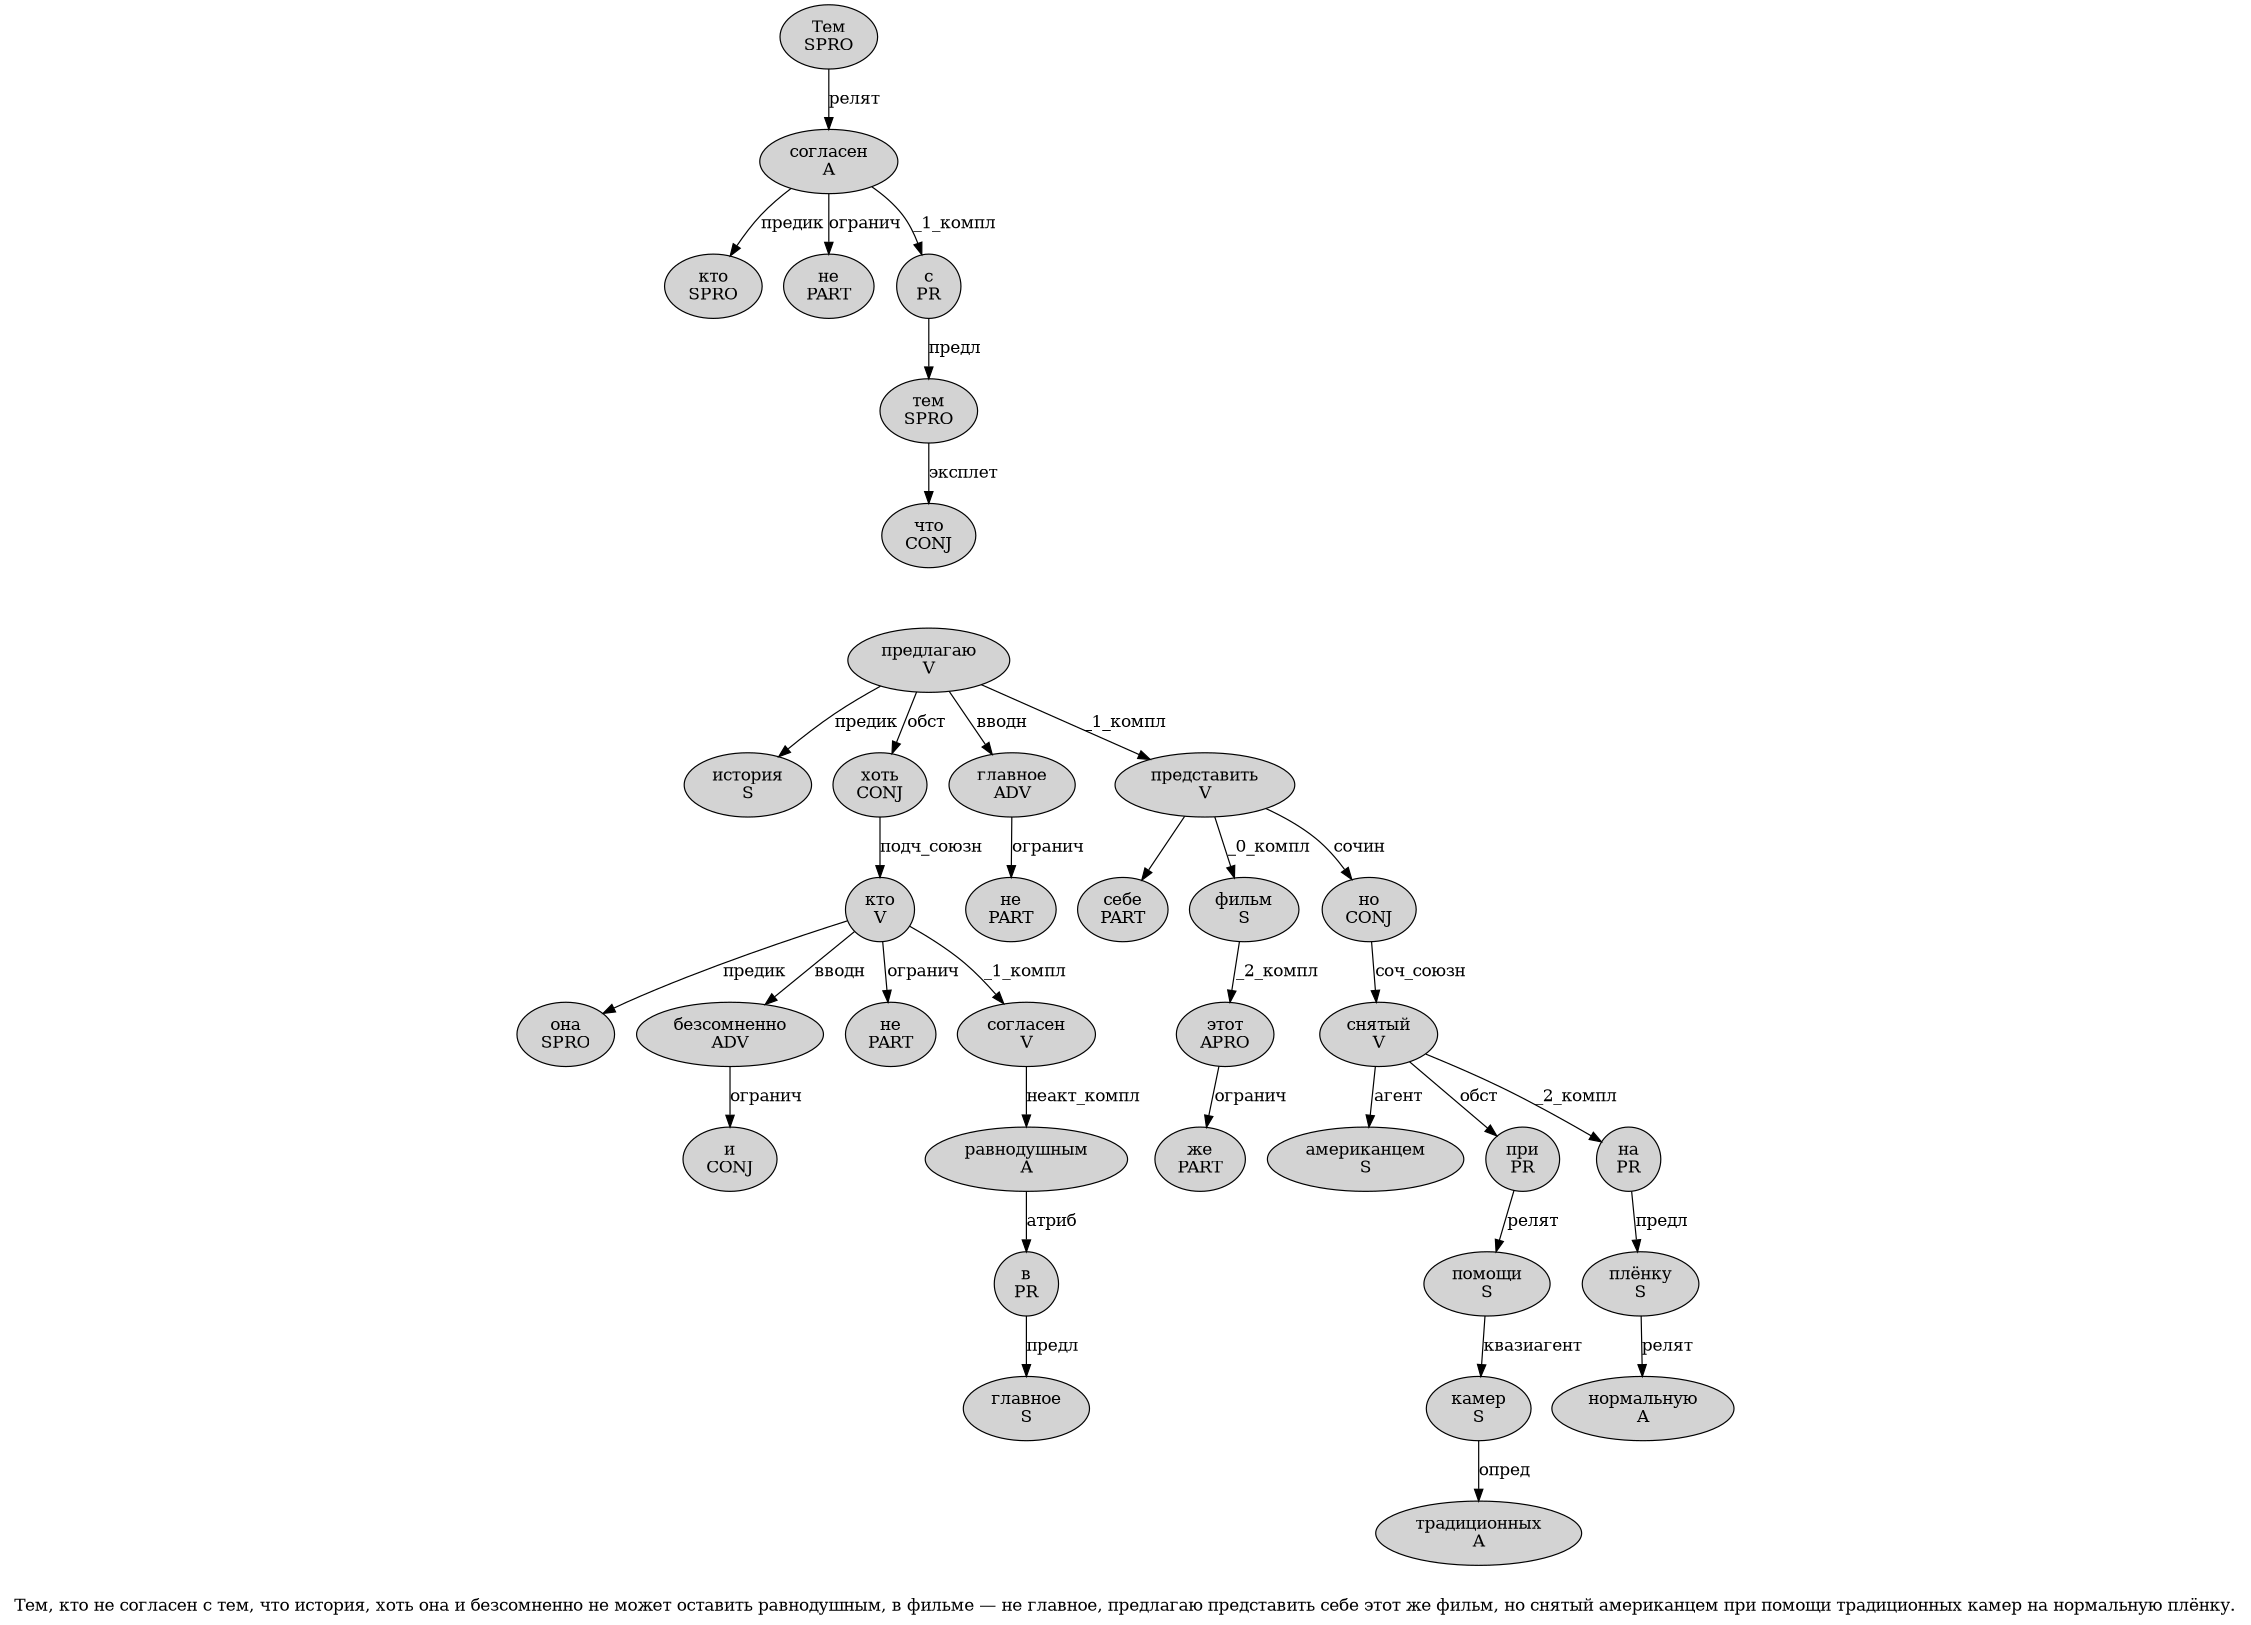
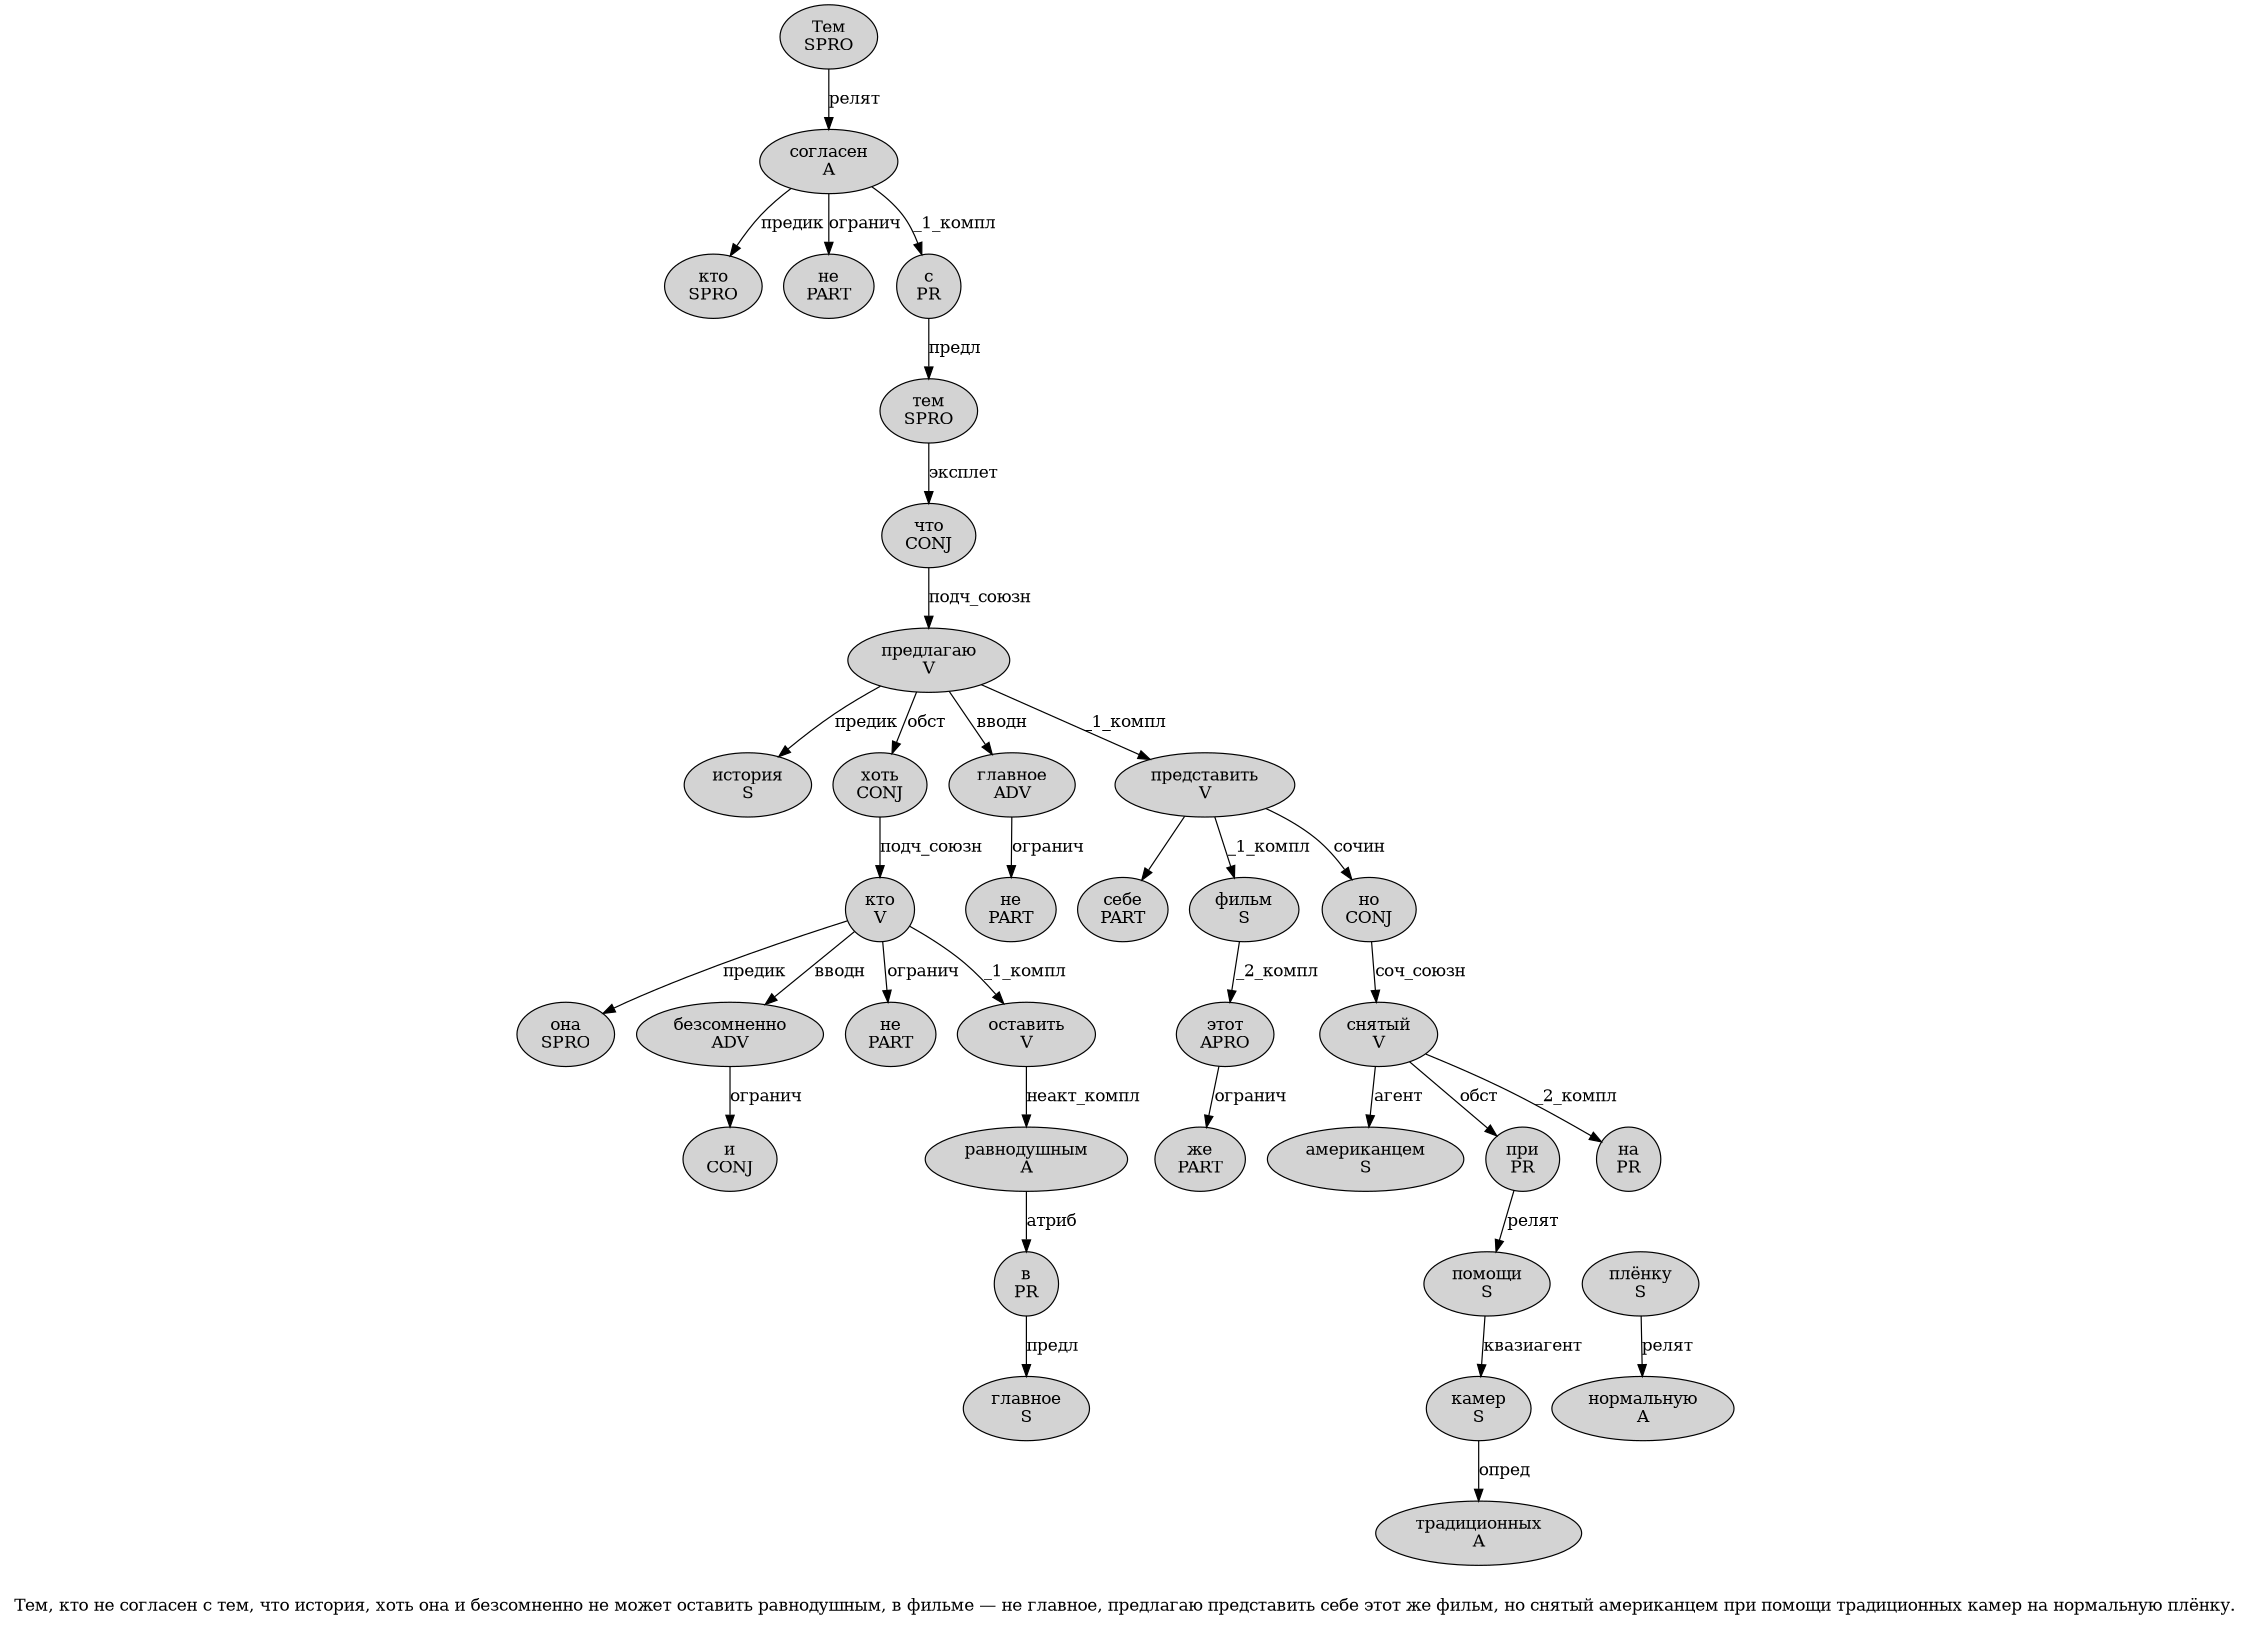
none -> (929, 592)
(1269, 847) -> (1269, 847)
(1026, 1034) -> (1026, 1034)
(1634, 1215) -> none
